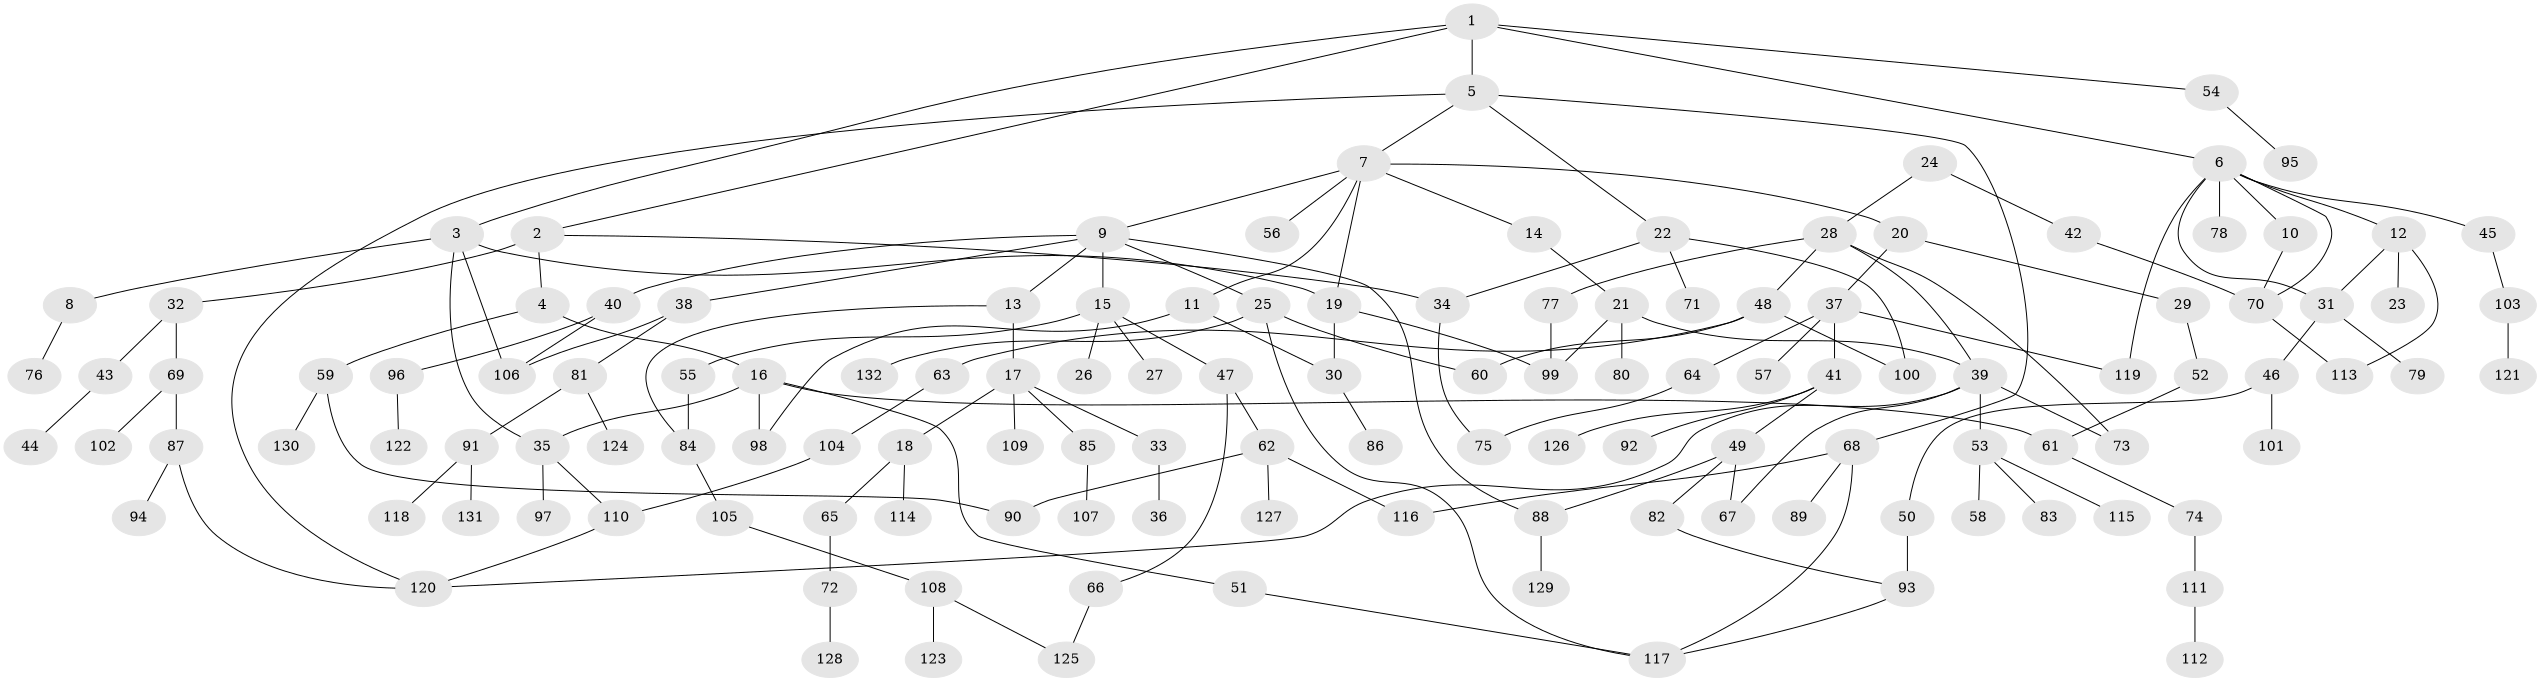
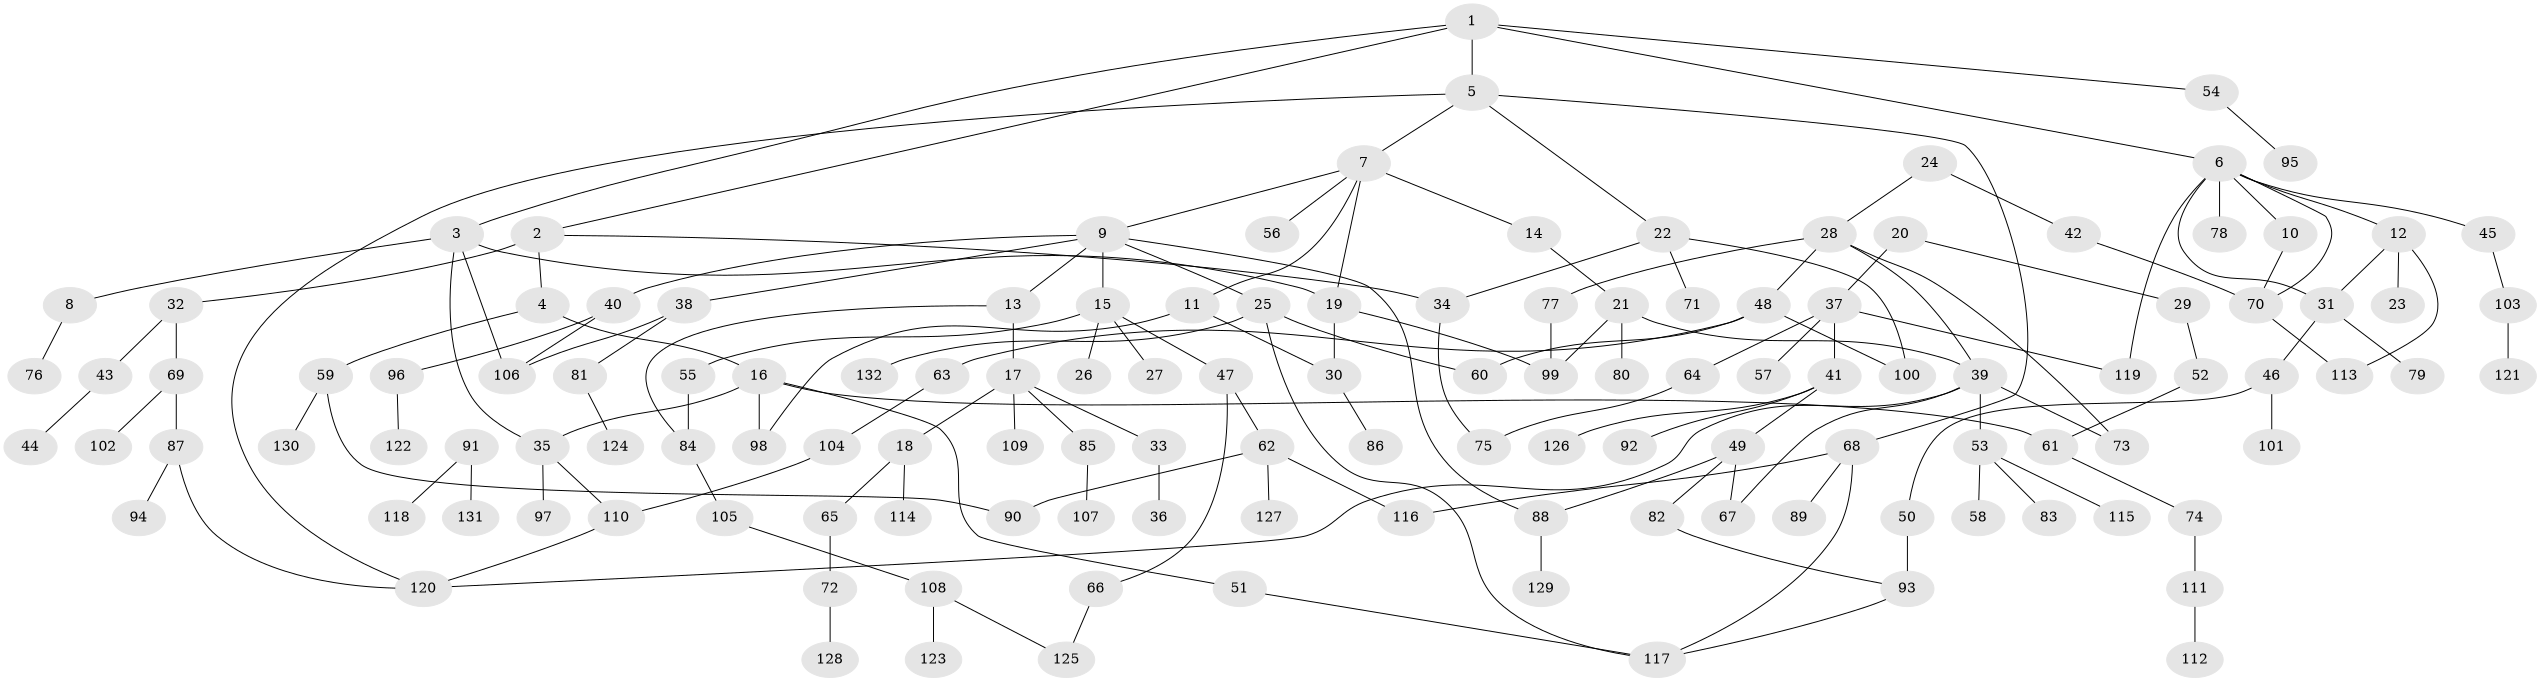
(1638, 176) -> none
(526, 412) -> none
